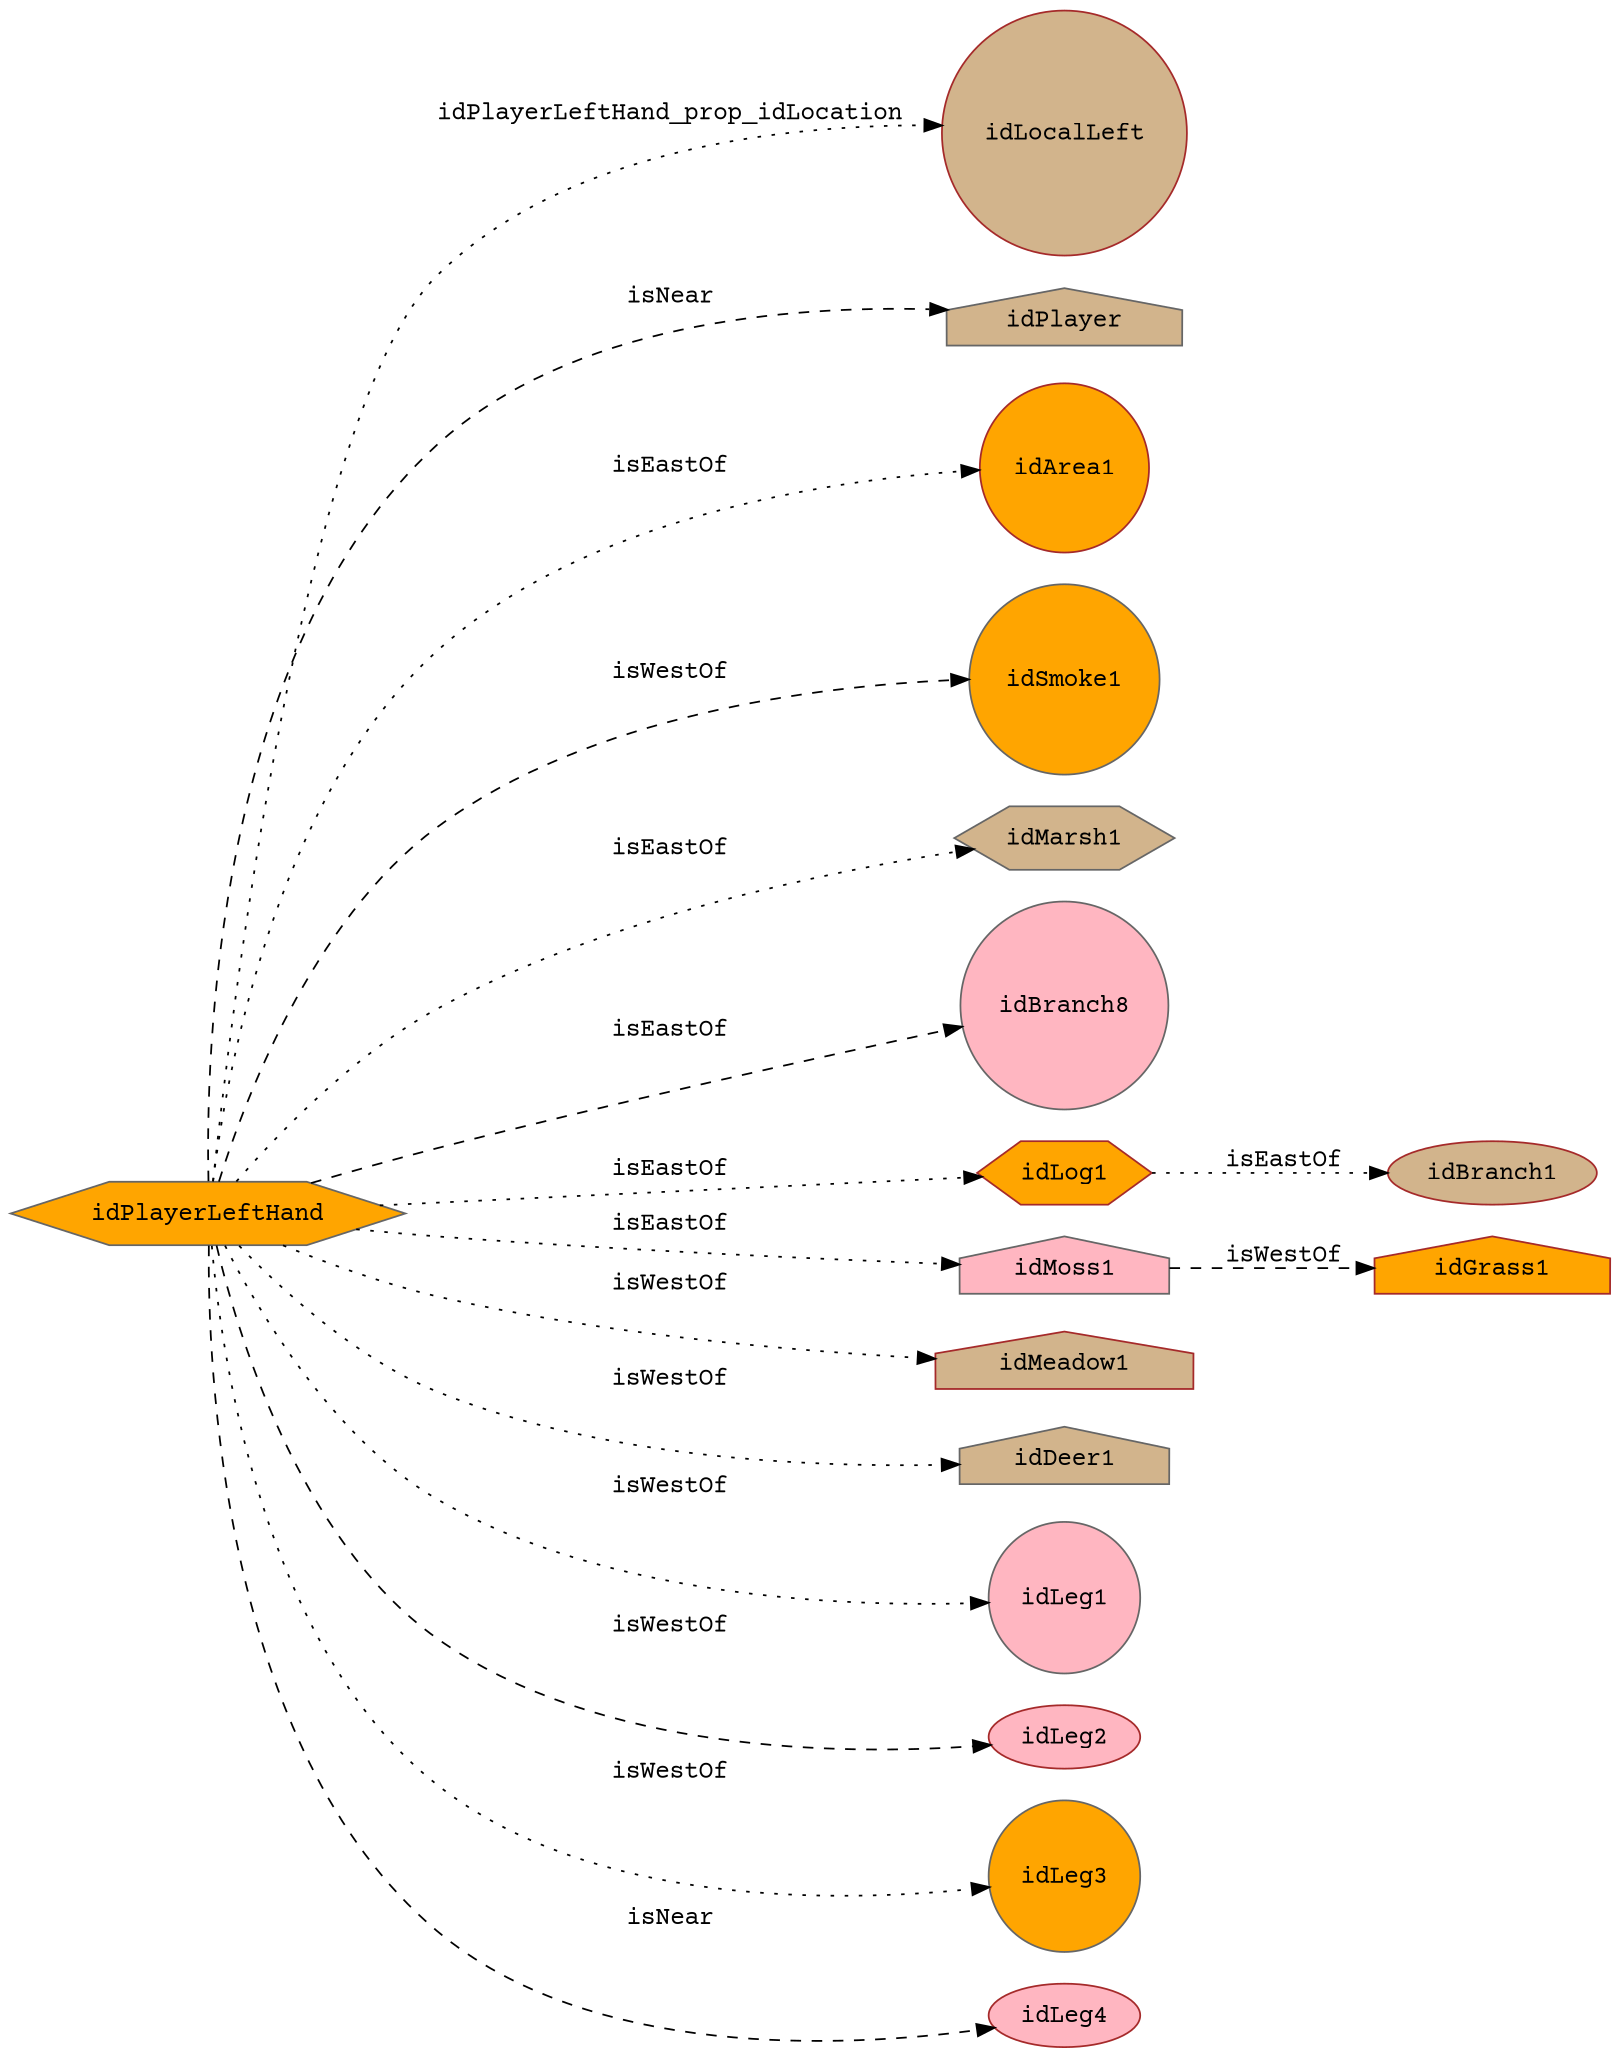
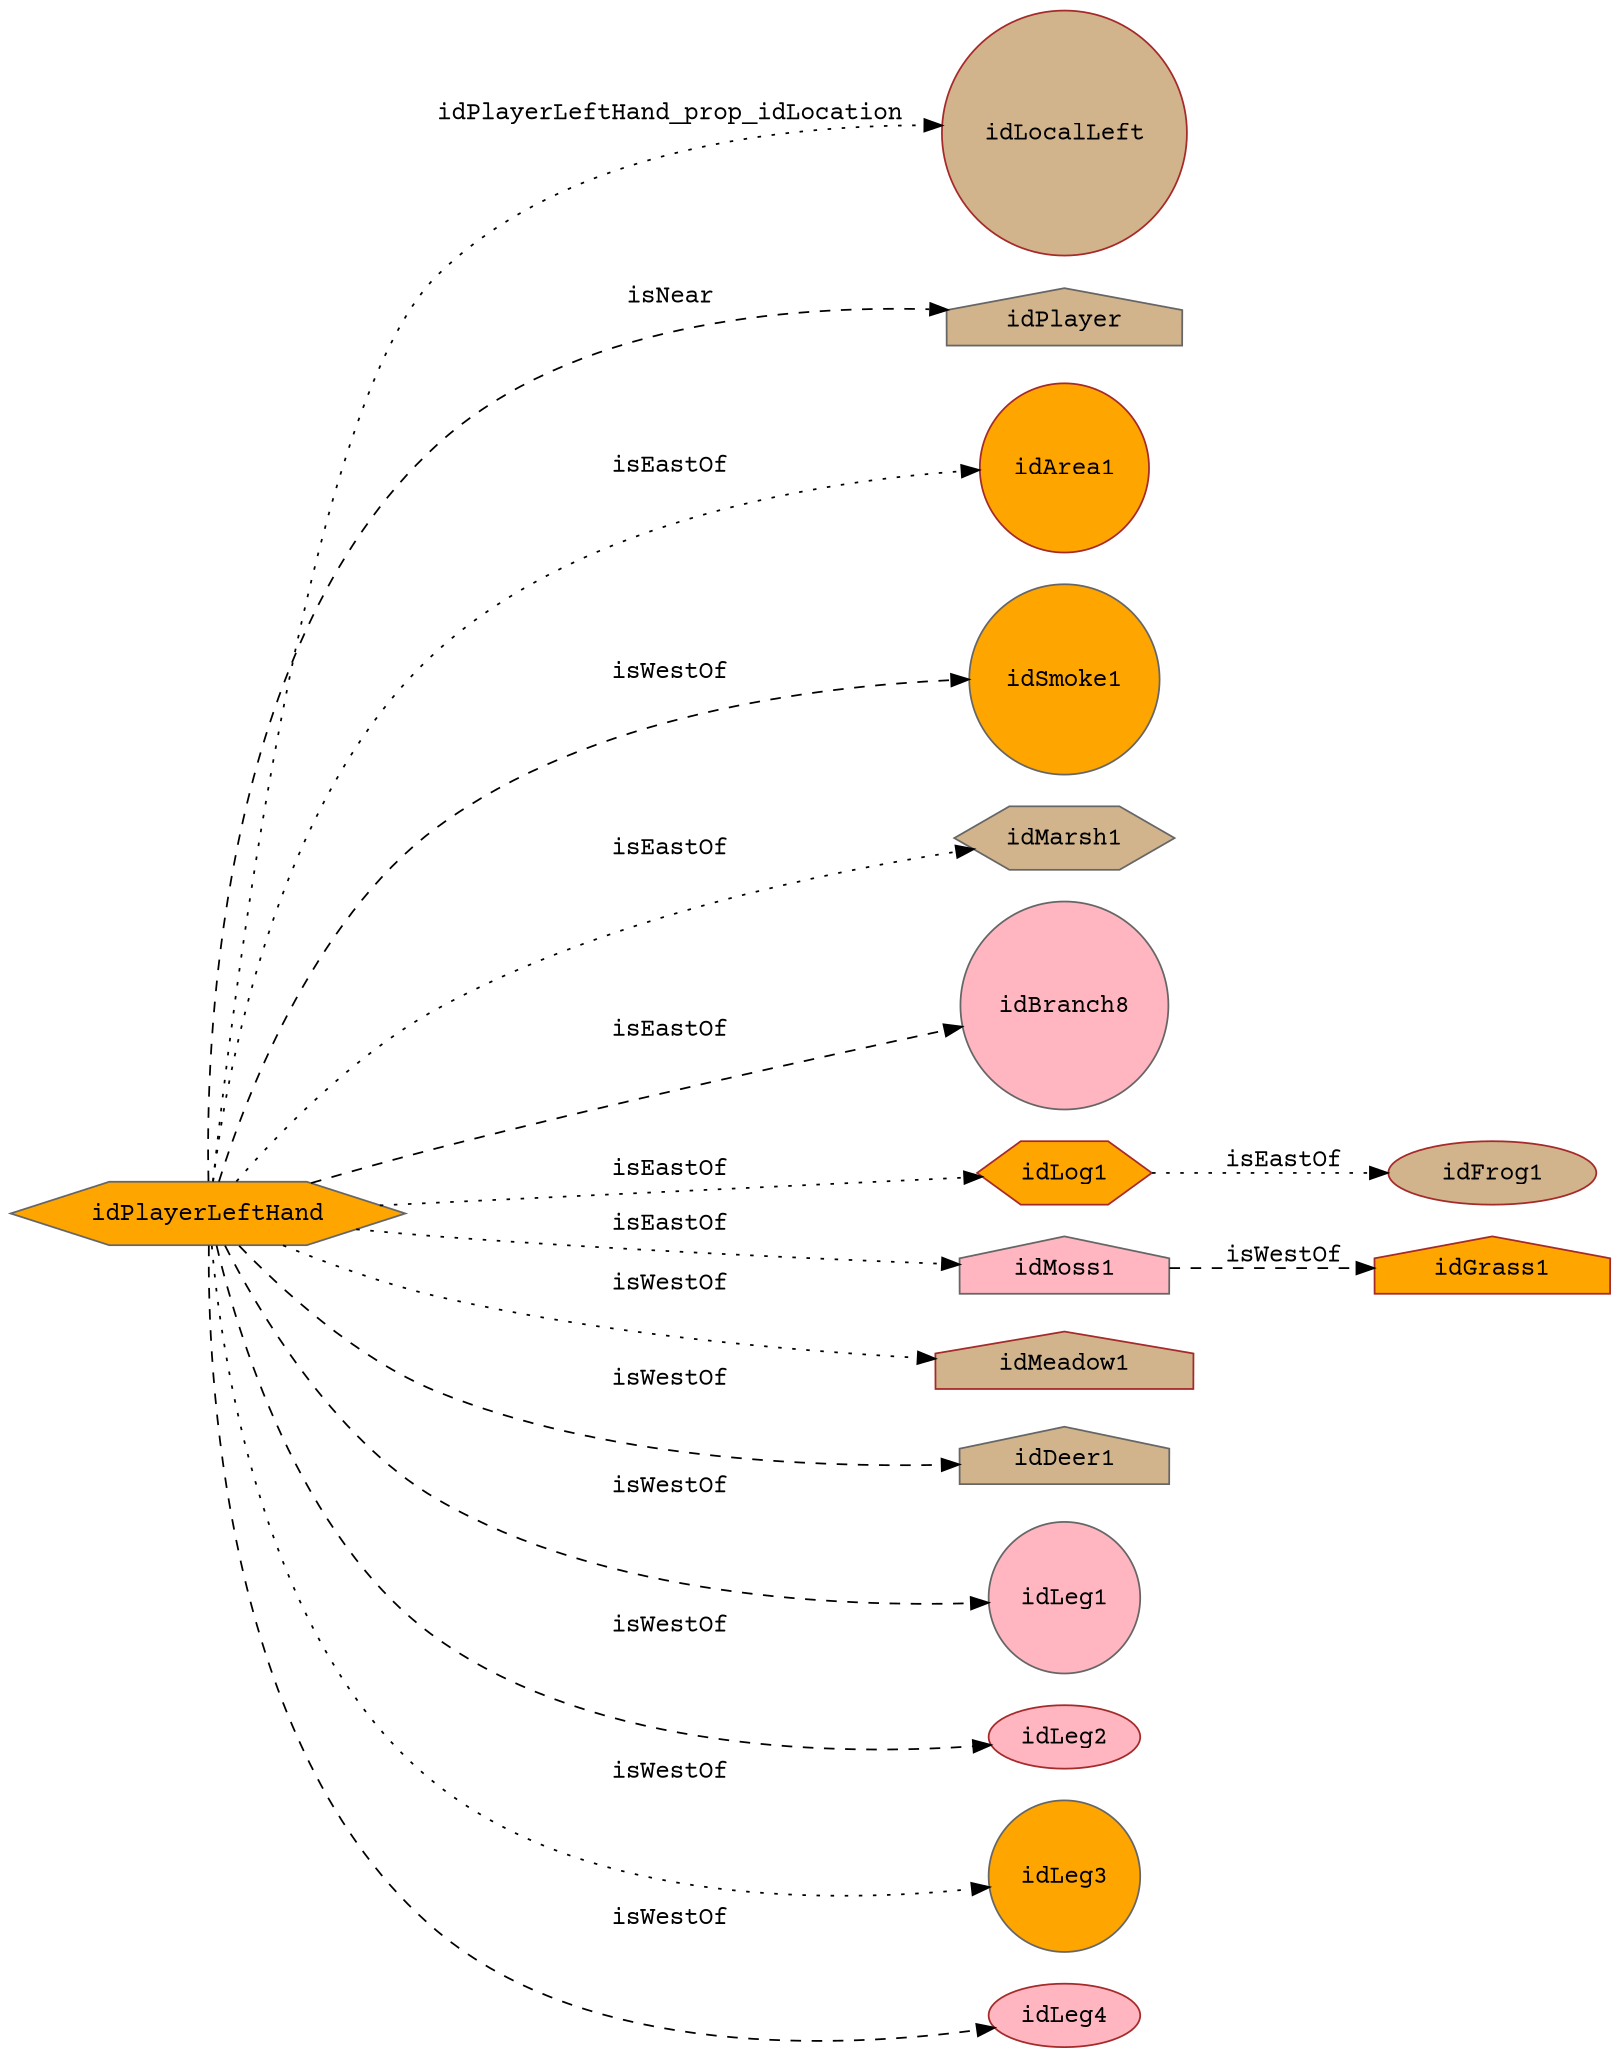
(1492, 1173) -> (1492, 1173)
(564, 1431) -> (564, 1431)
(535, 1543) -> (535, 1543)
(670, 1918) -> (670, 1918)
